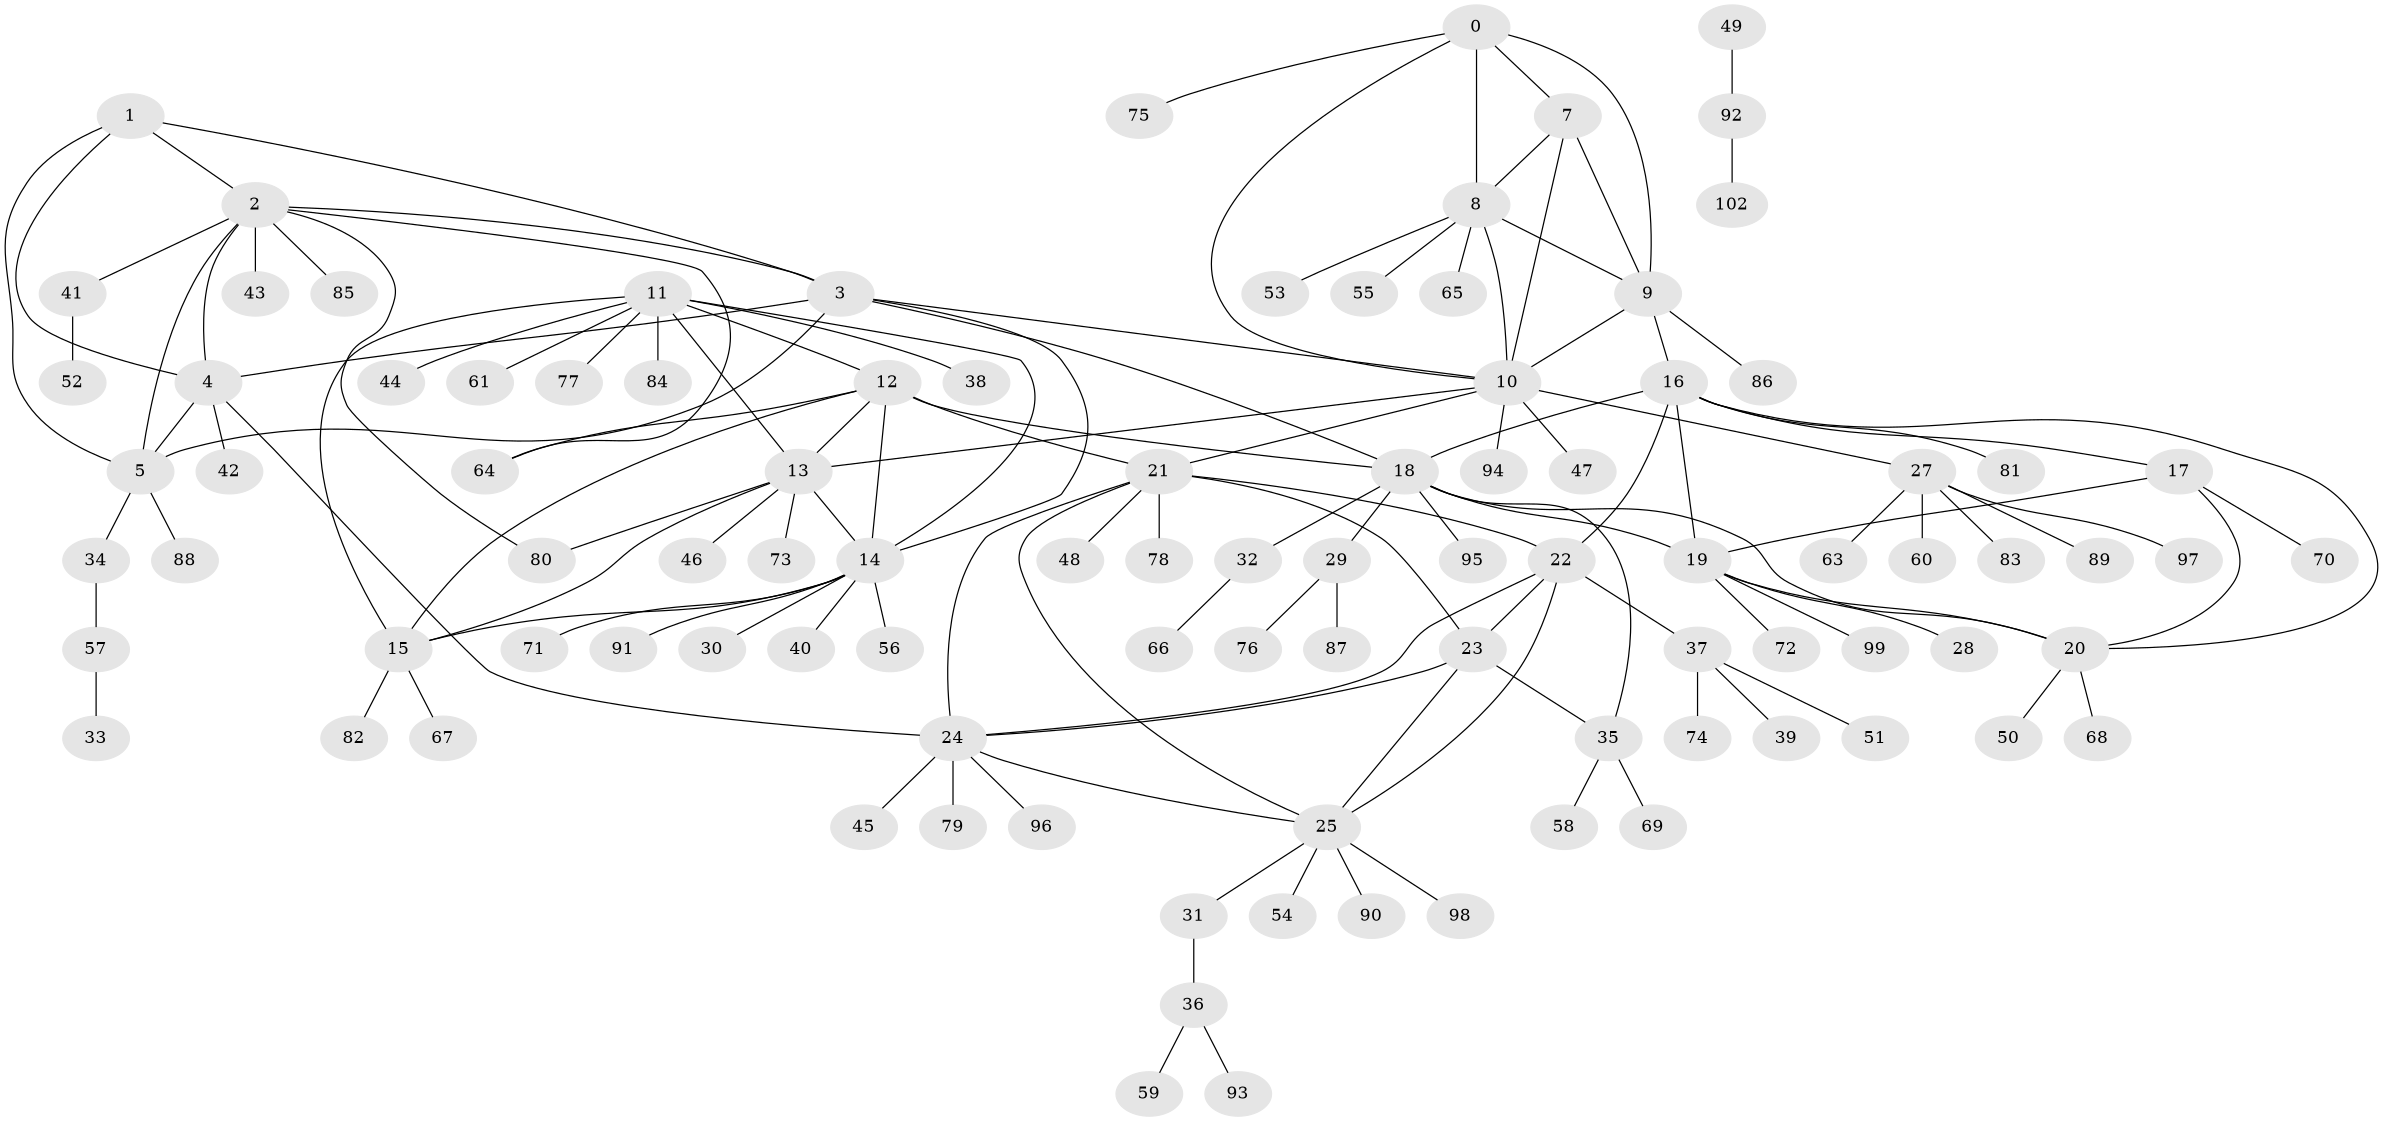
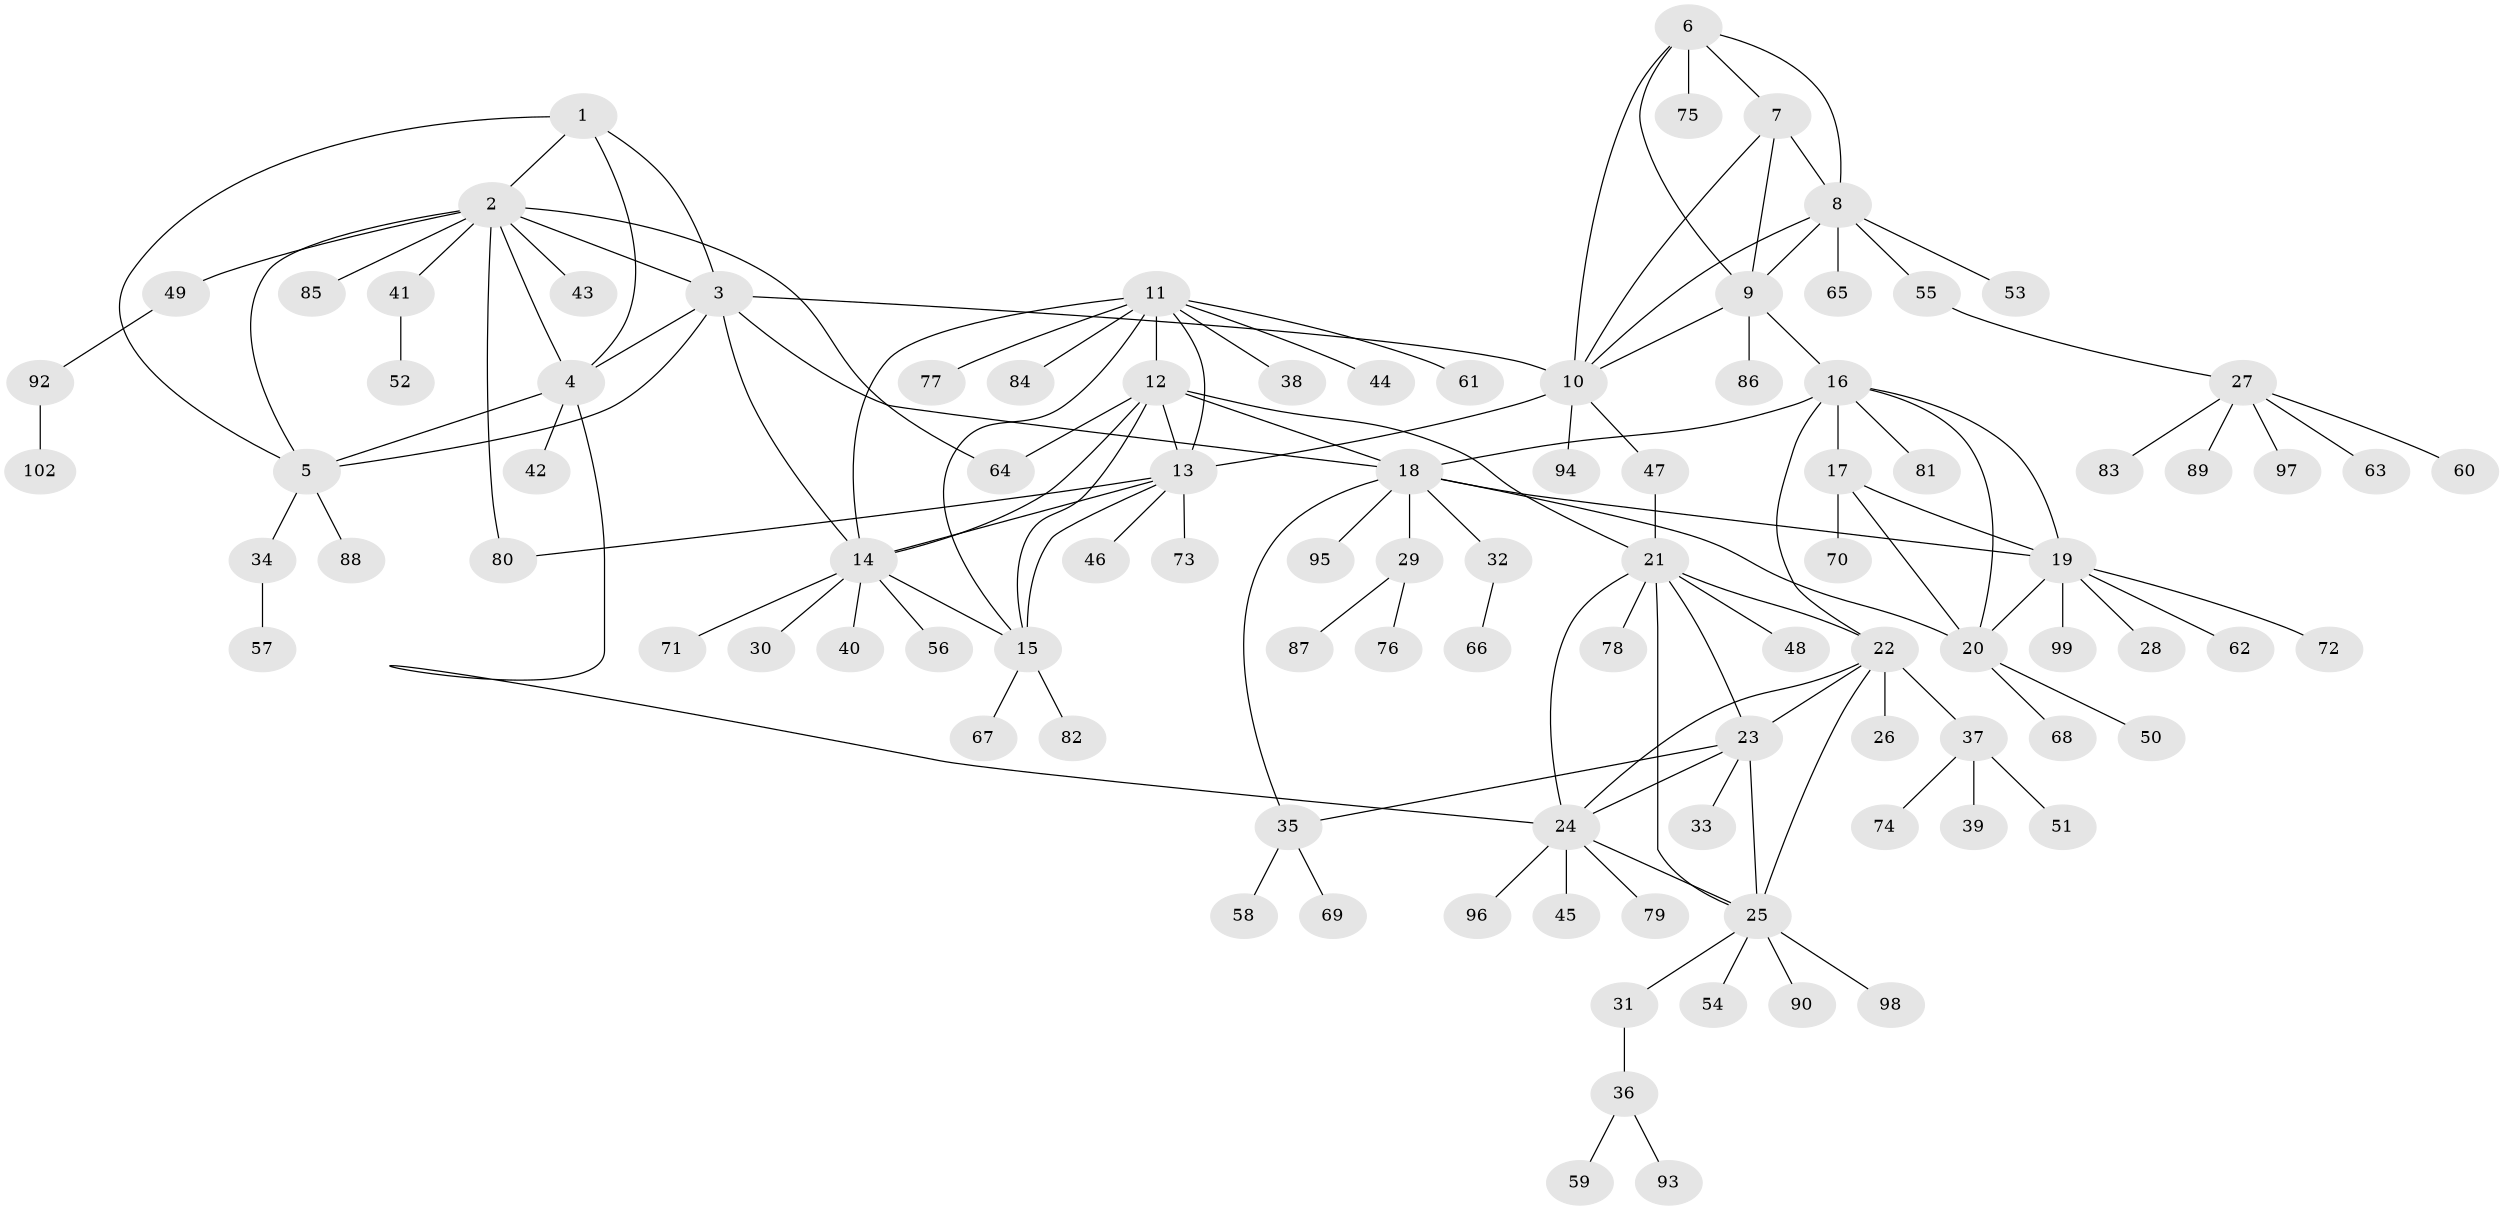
(1476, 27) -> (1689, 27)
none -> (266, 259)
(1333, 427) -> (1655, 516)
(1715, 427) -> (2080, 348)
(623, 649) -> none
none -> (2241, 649)
(96, 694) -> (1726, 783)
none -> (1885, 738)
